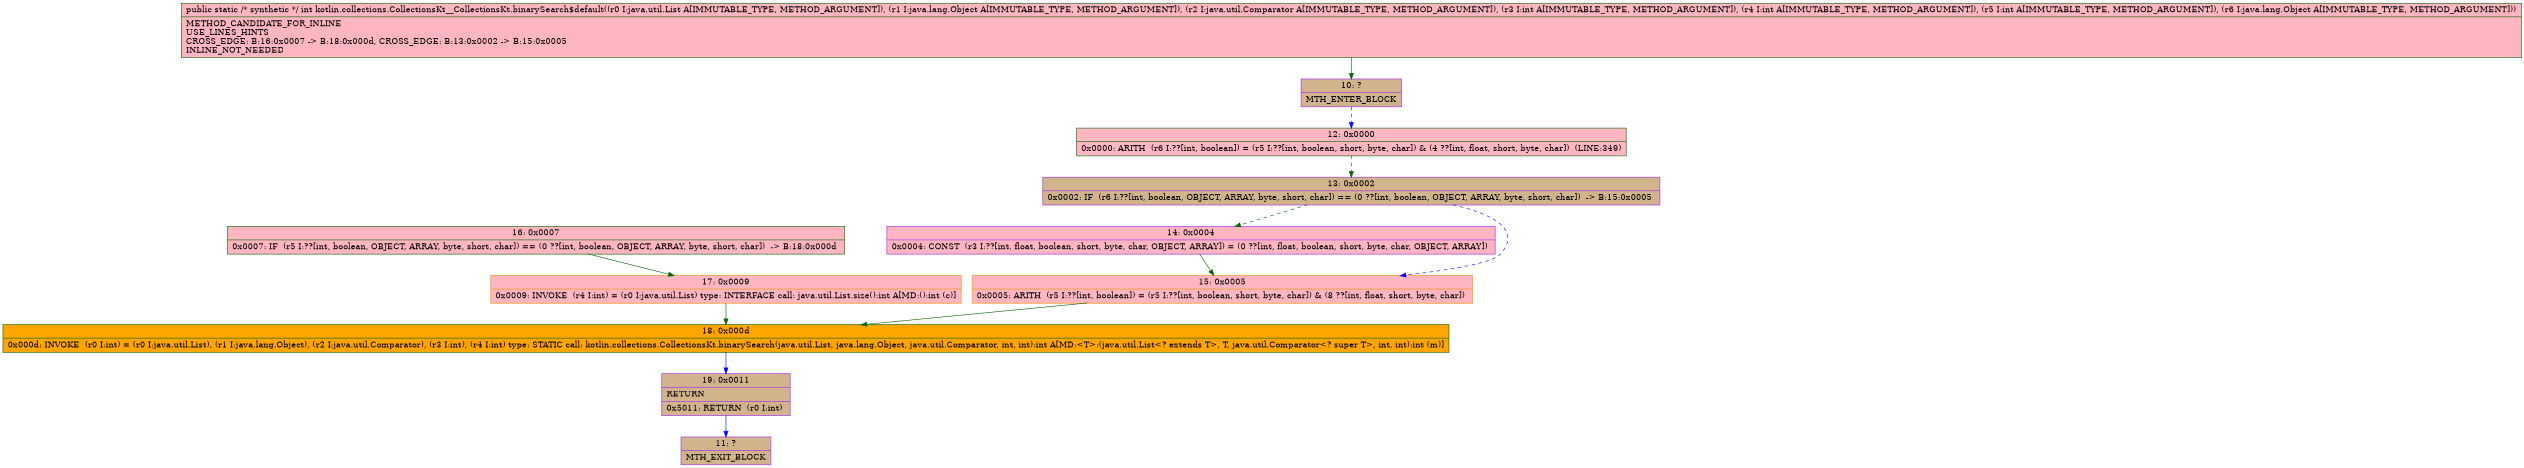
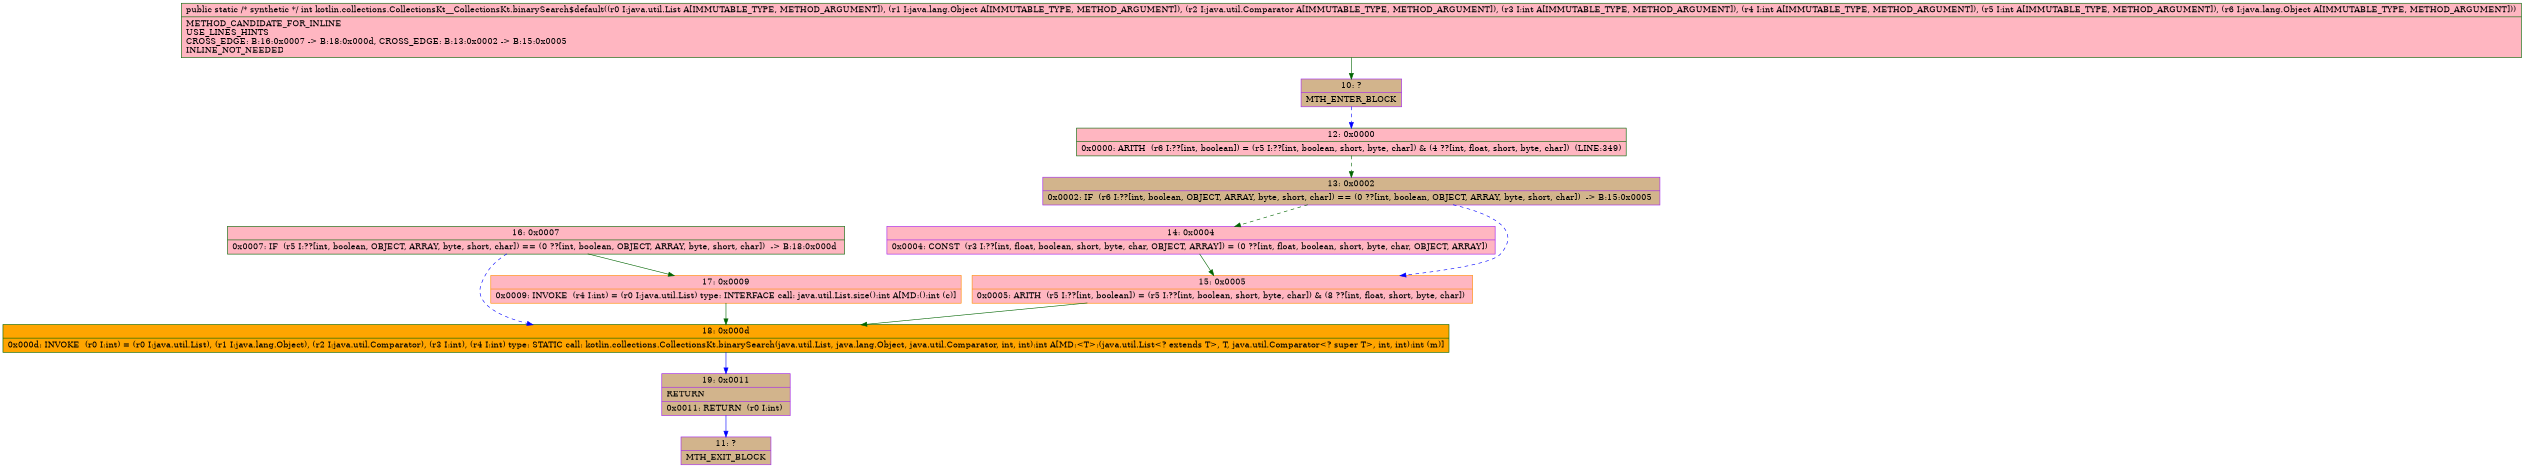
none -> (481, 297)
(726, 408) -> (726, 408)
